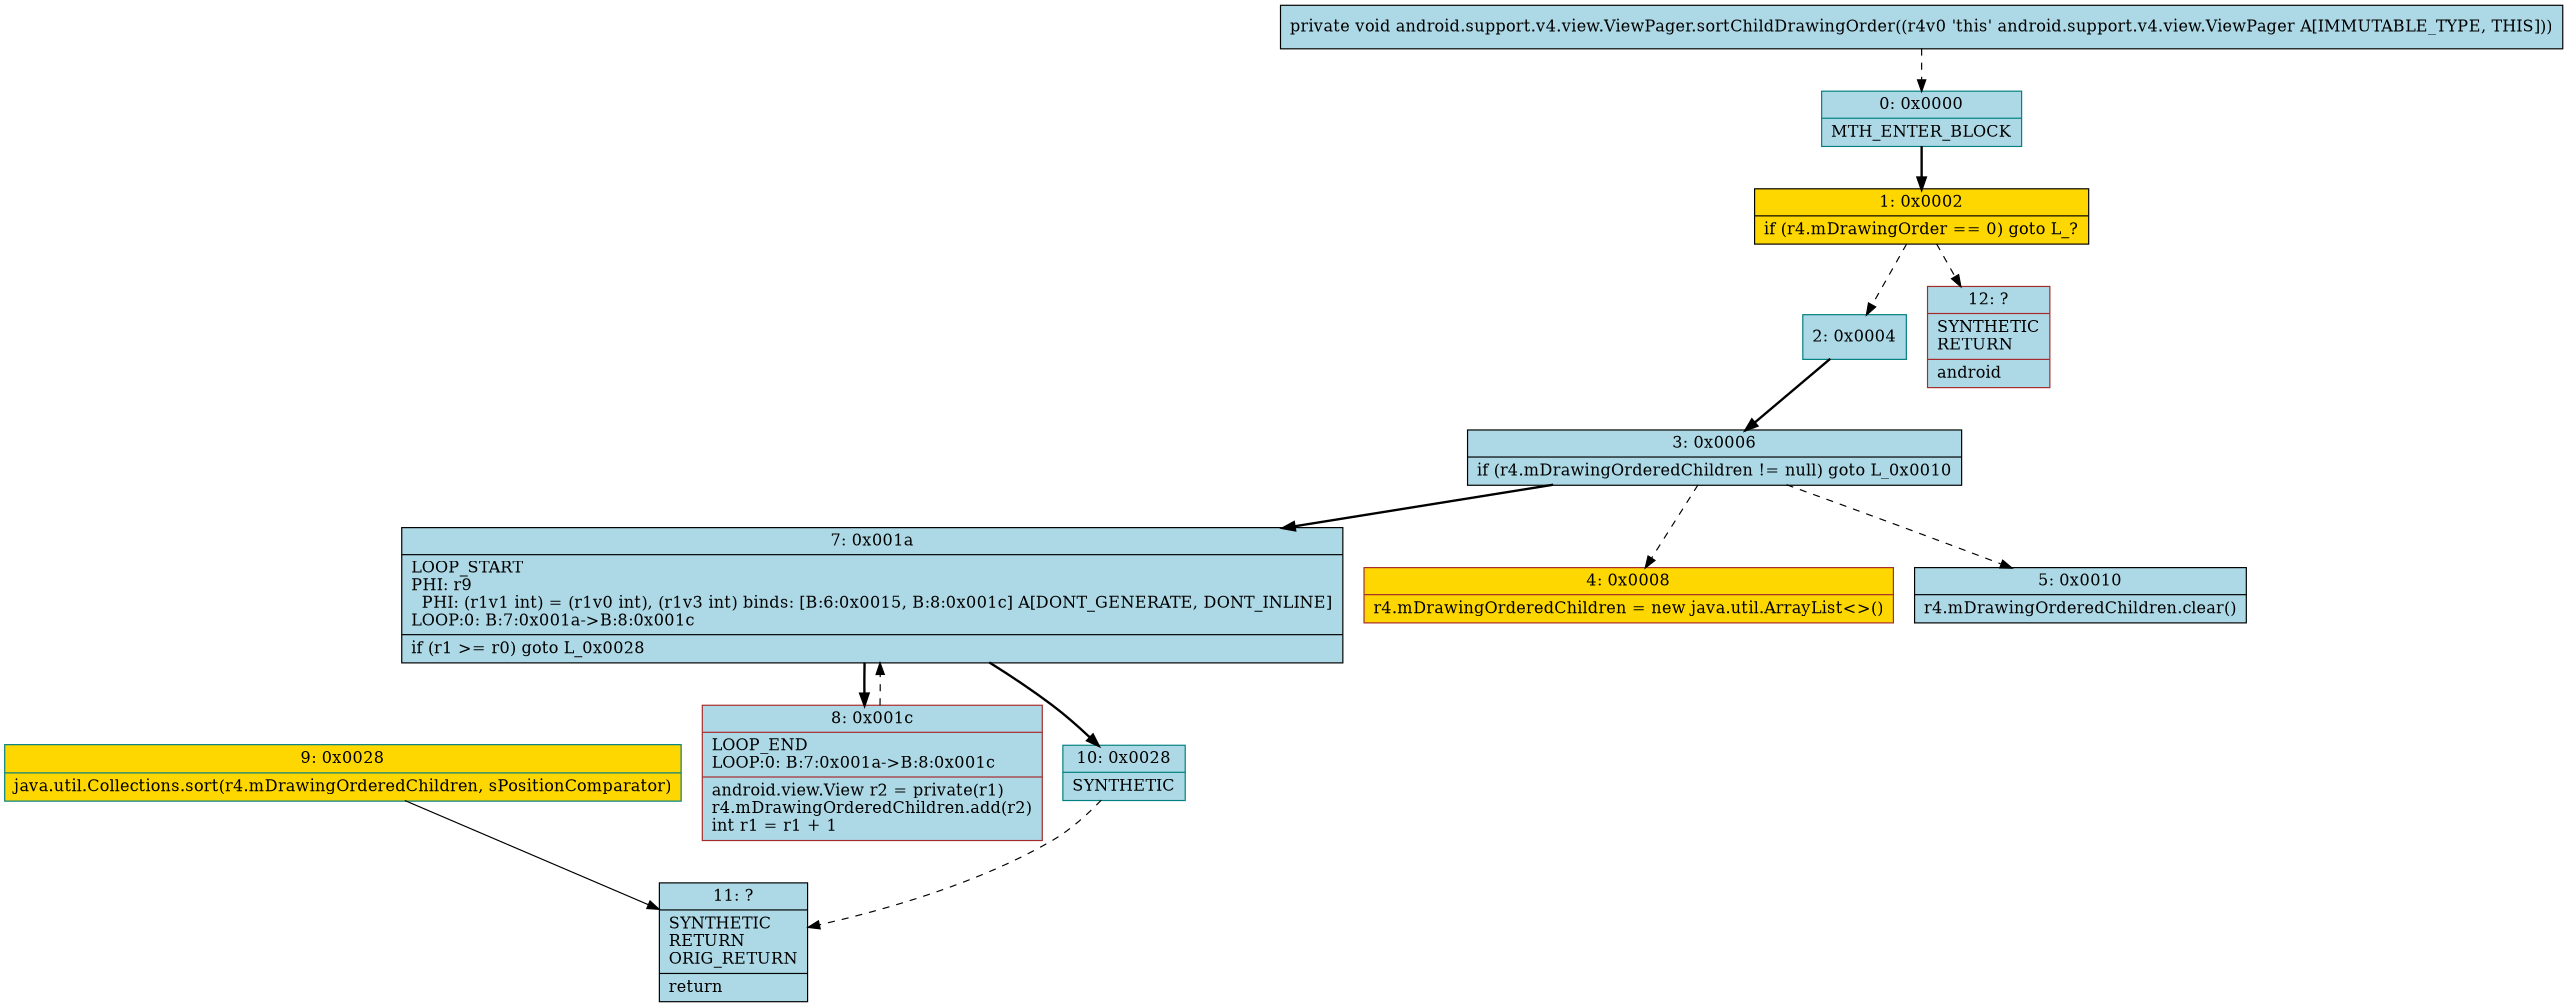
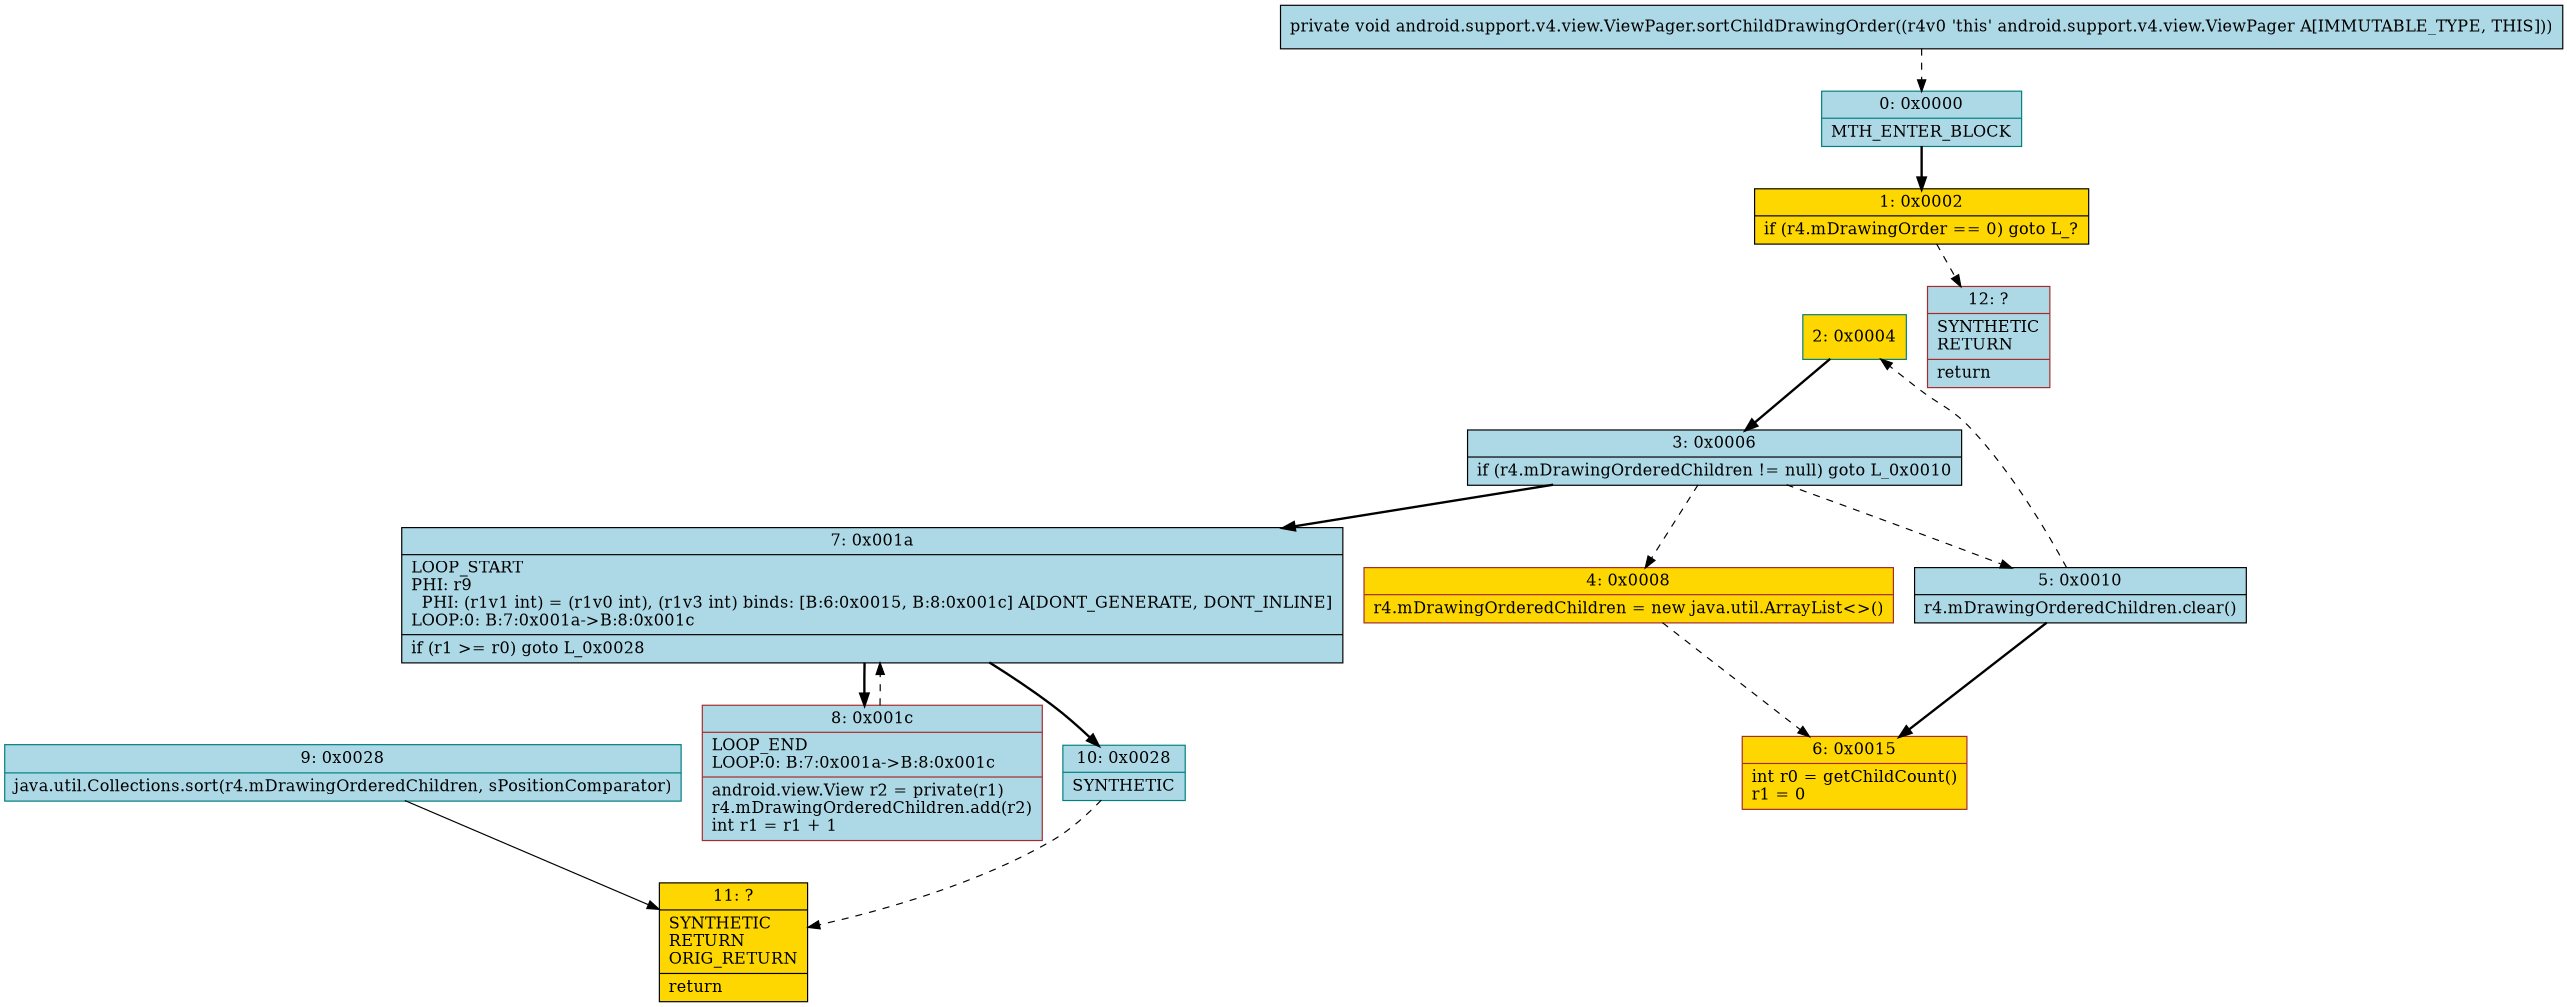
(1890, 274) -> (1993, 454)
(1855, 337) -> (1855, 337)
(1969, 373) -> (1964, 373)
(343, 773) -> (343, 773)
none -> (1855, 773)
(733, 942) -> (733, 942)
